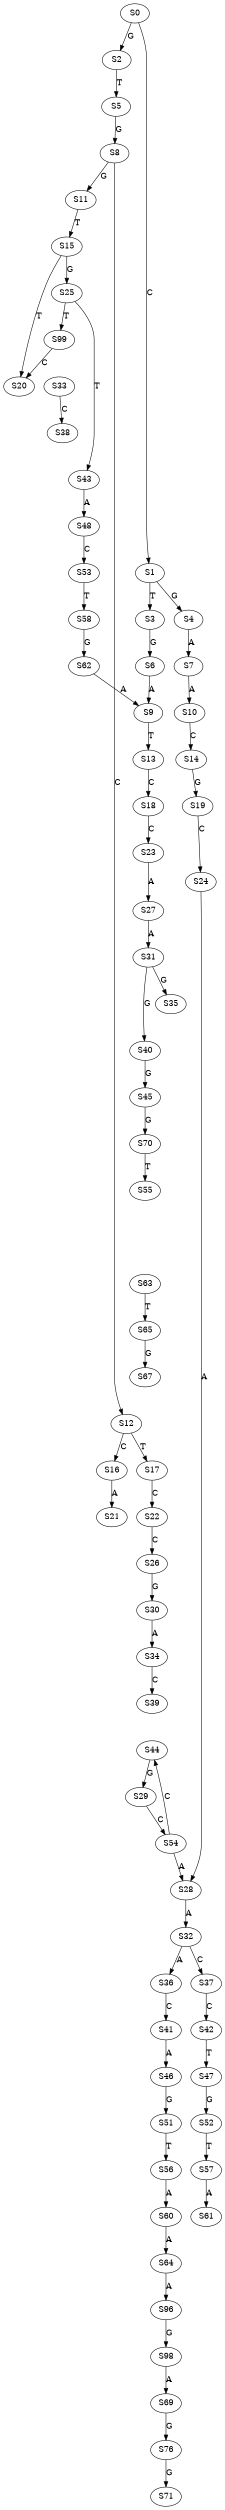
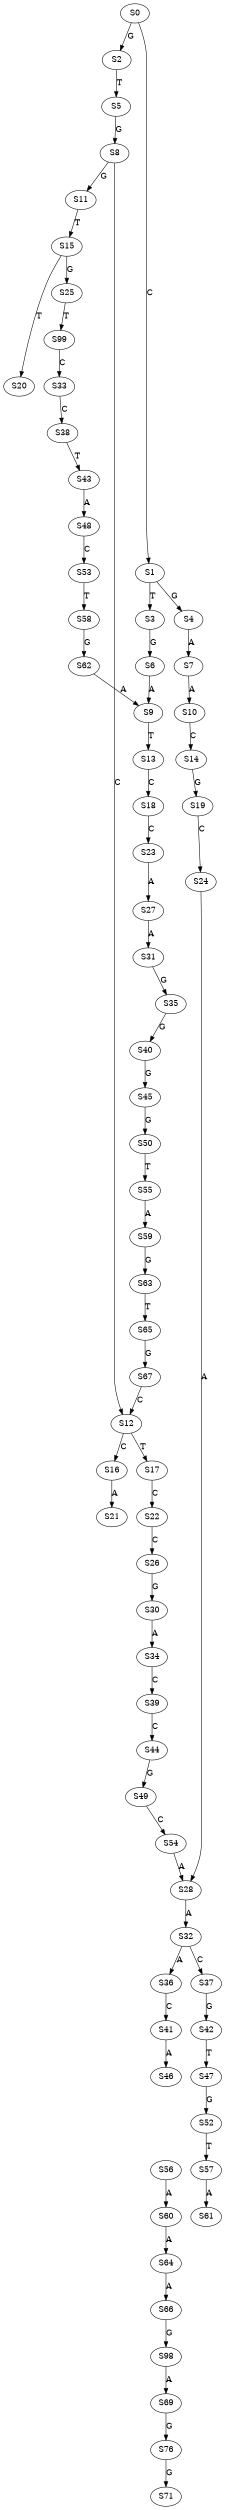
(41, 361) -> (59, 361)
(94, 381) -> (72, 454)
(144, 1001) -> (159, 1025)
(145, 1144) -> (145, 1144)
none -> (145, 1237)
none -> (137, 1398)
(141, 1797) -> (141, 1797)
(164, 1799) -> (152, 1724)
(209, 2007) -> (209, 2007)
(166, 2124) -> none
(166, 2310) -> (166, 2310)
